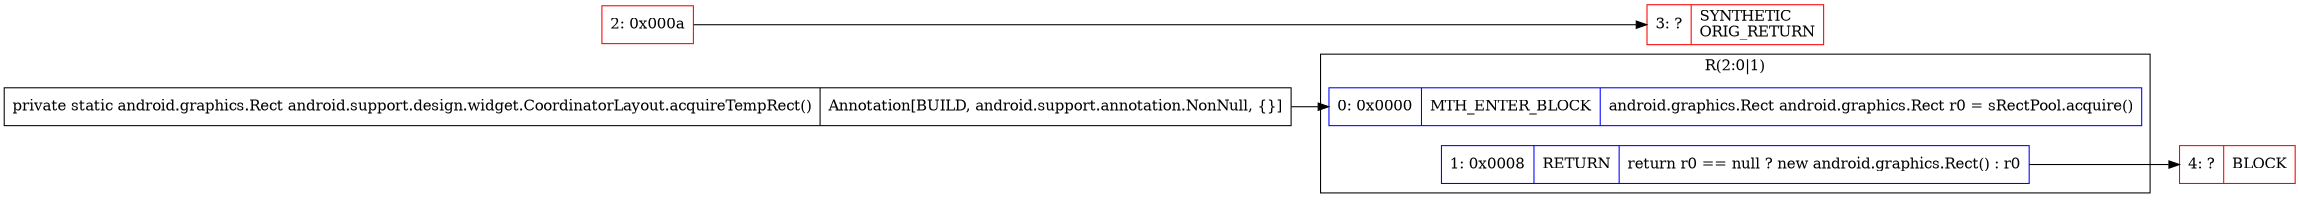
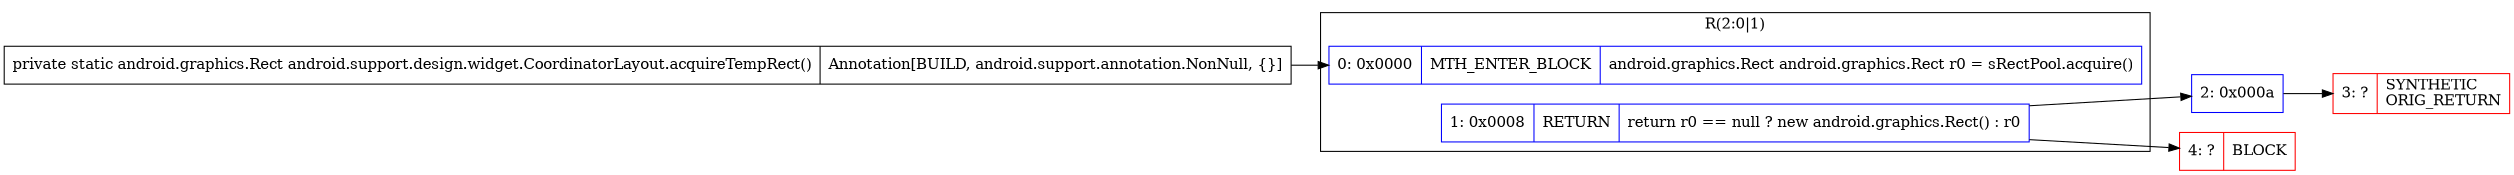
(648, 25) -> (2237, 94)
none -> (2105, 101)
